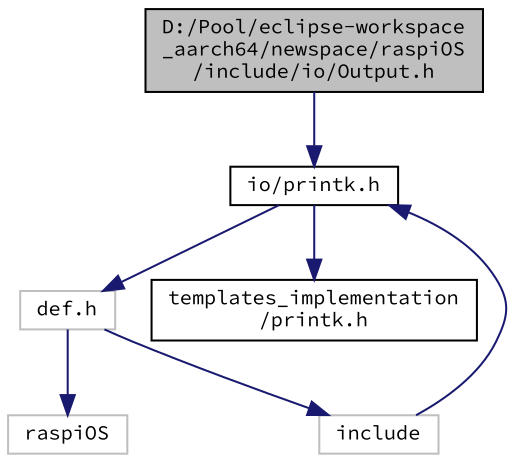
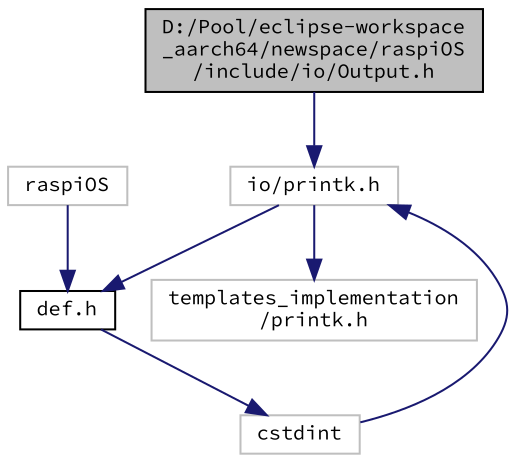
(314, 186) -> (314, 186)
(68, 310) -> (68, 310)
(314, 310) -> (314, 310)
(68, 362) -> (68, 238)
(379, 434) -> (300, 434)
